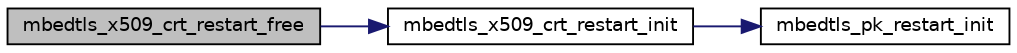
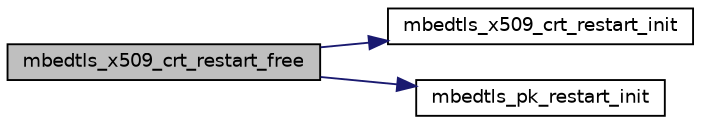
(717, 26) -> (359, 81)
